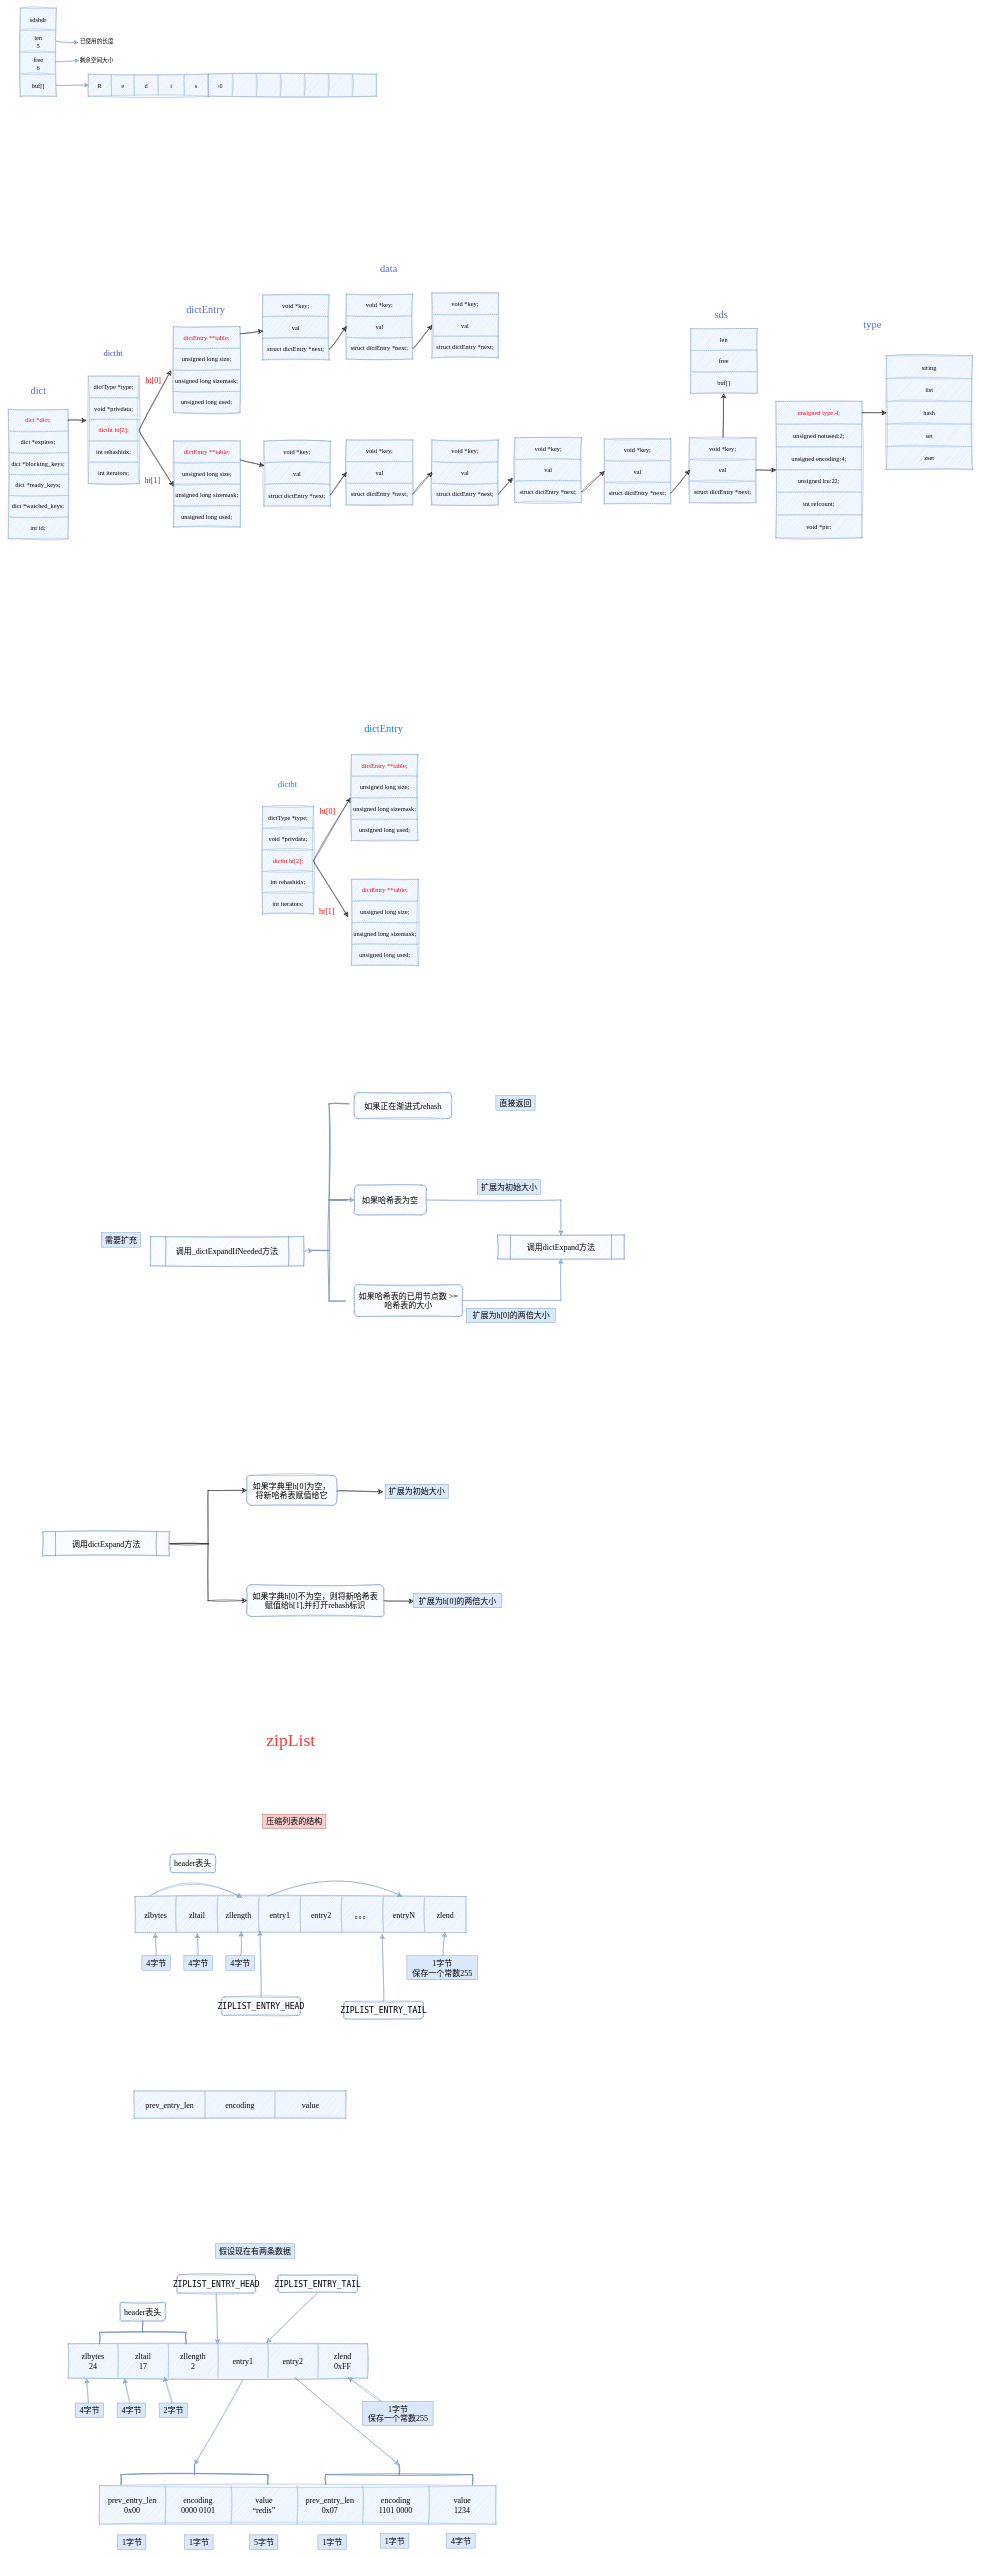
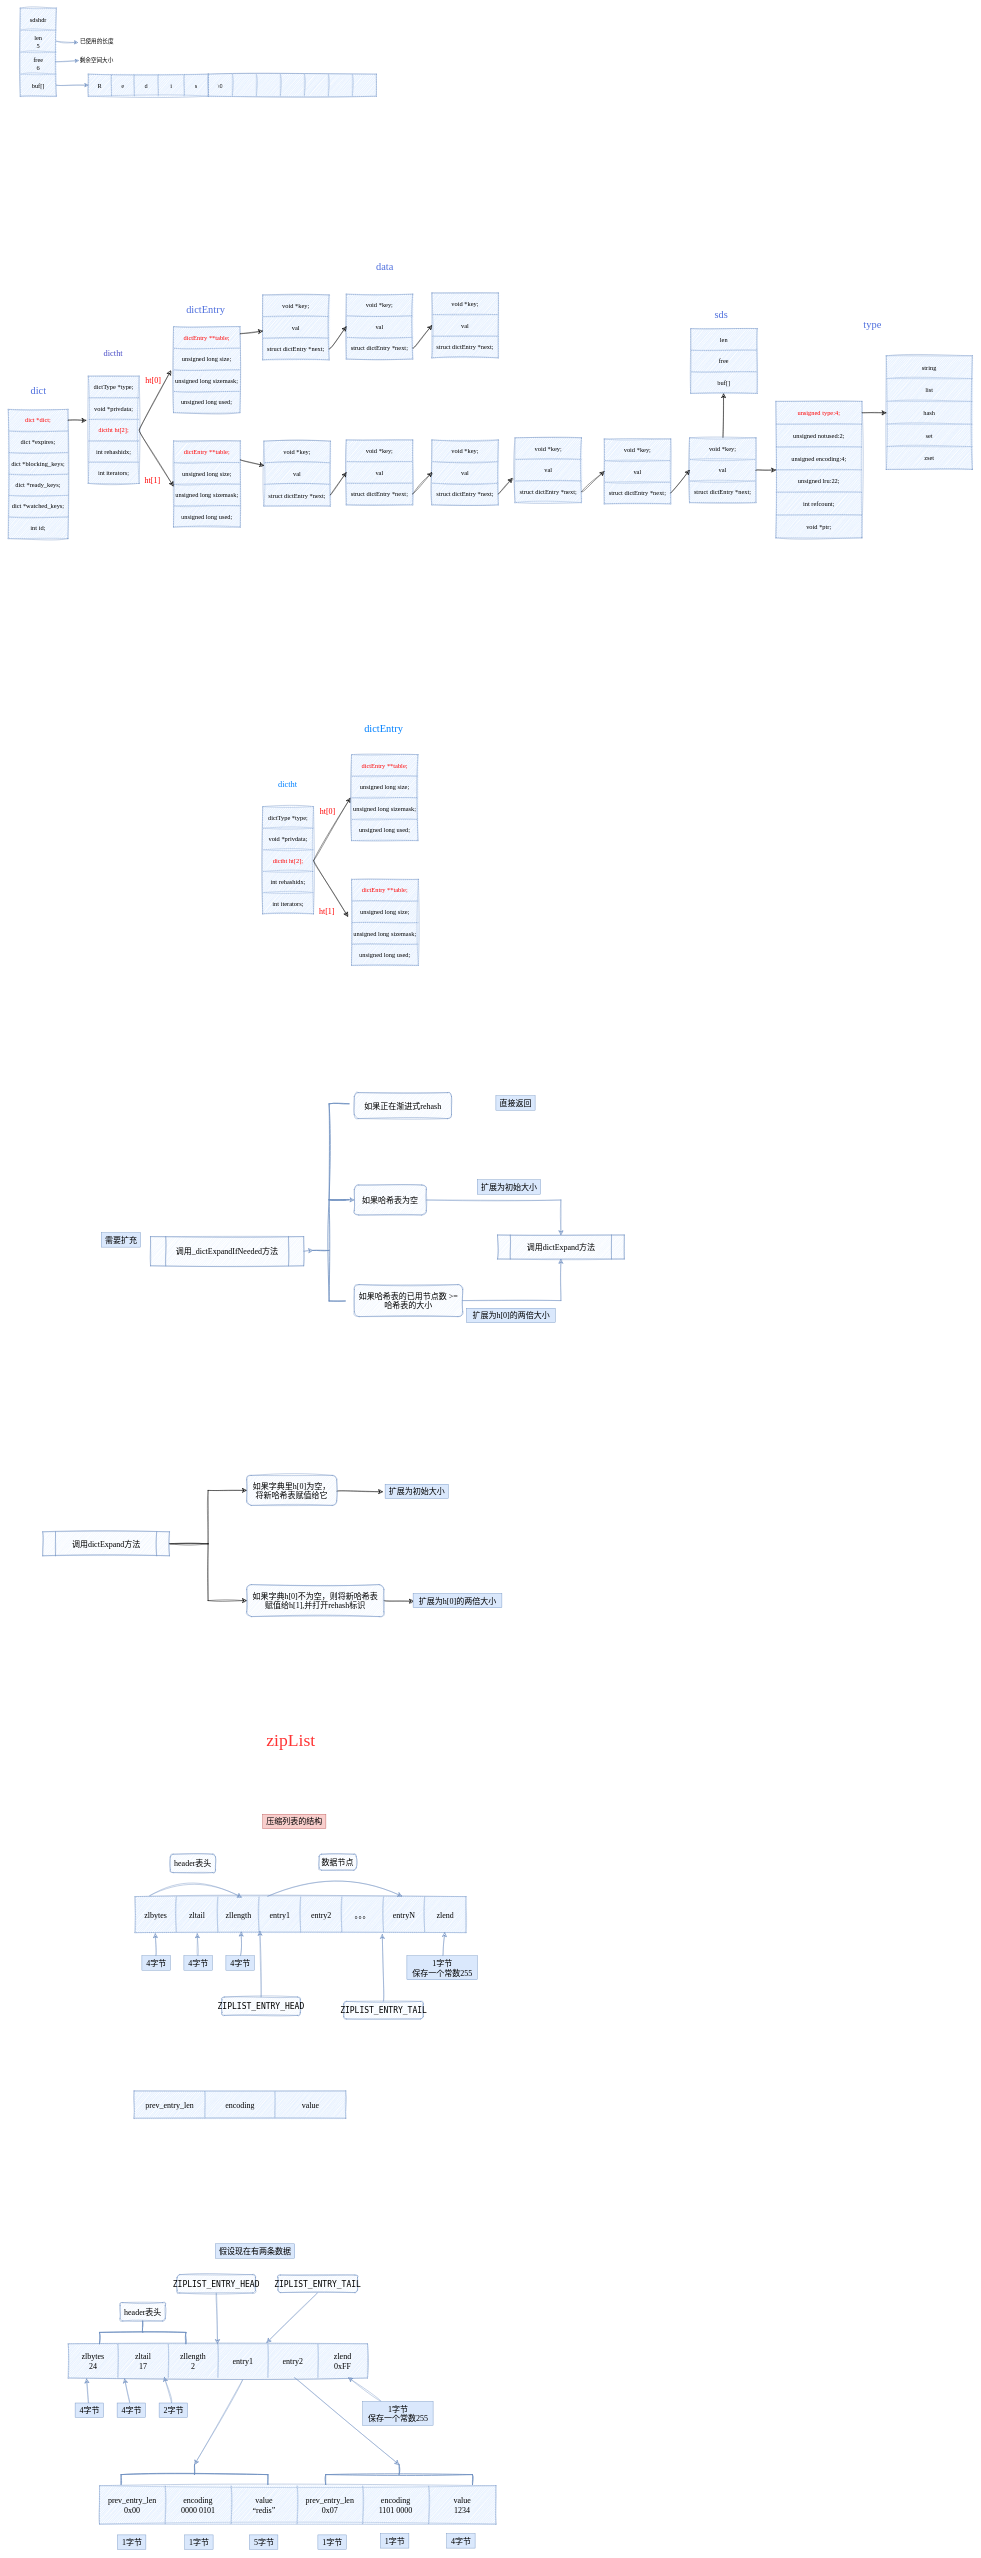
(389, 268) -> (385, 266)
none -> (338, 1862)
